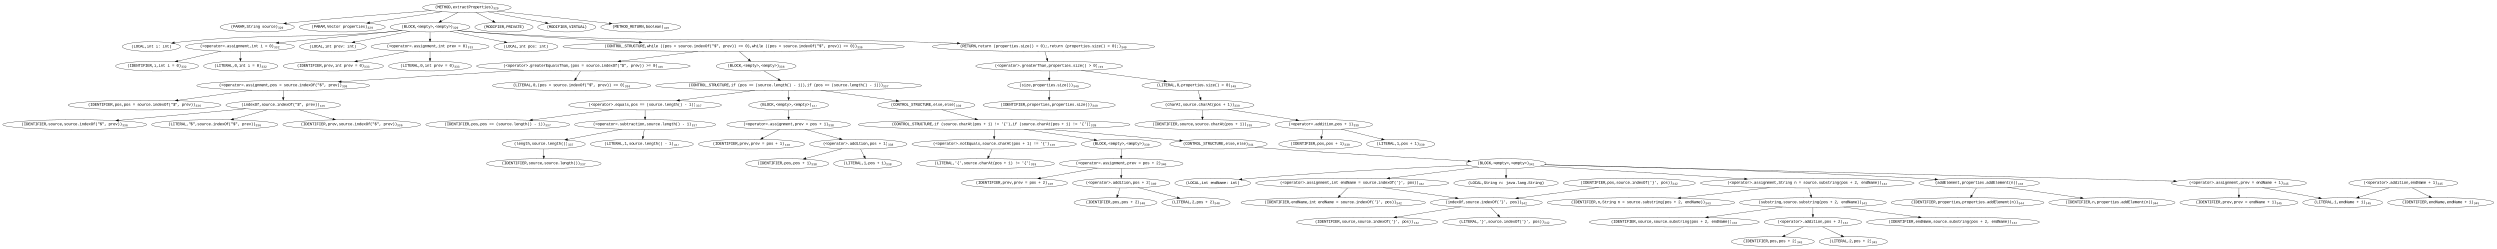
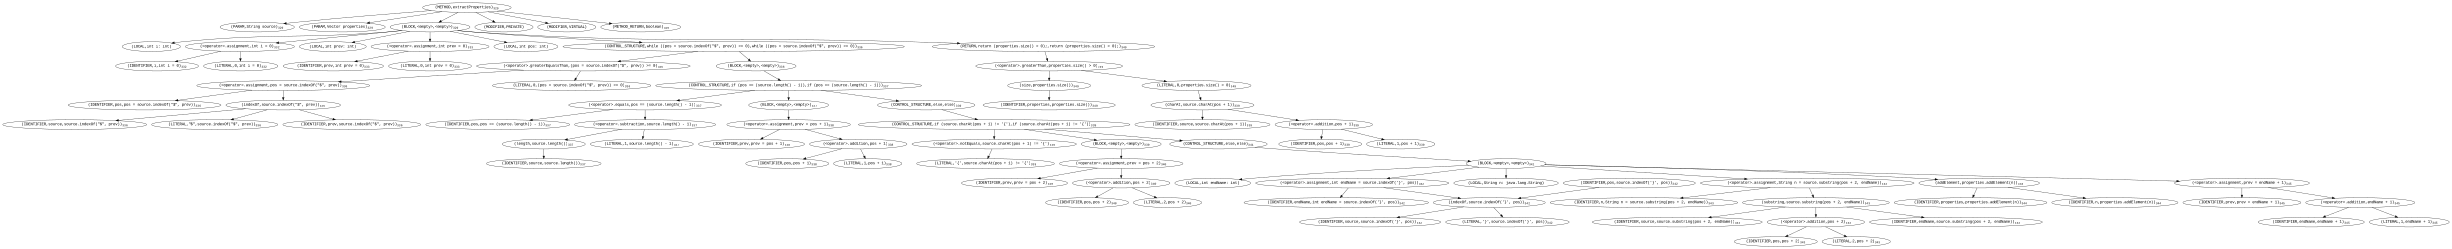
(2291, 193) -> (2300, 193)
